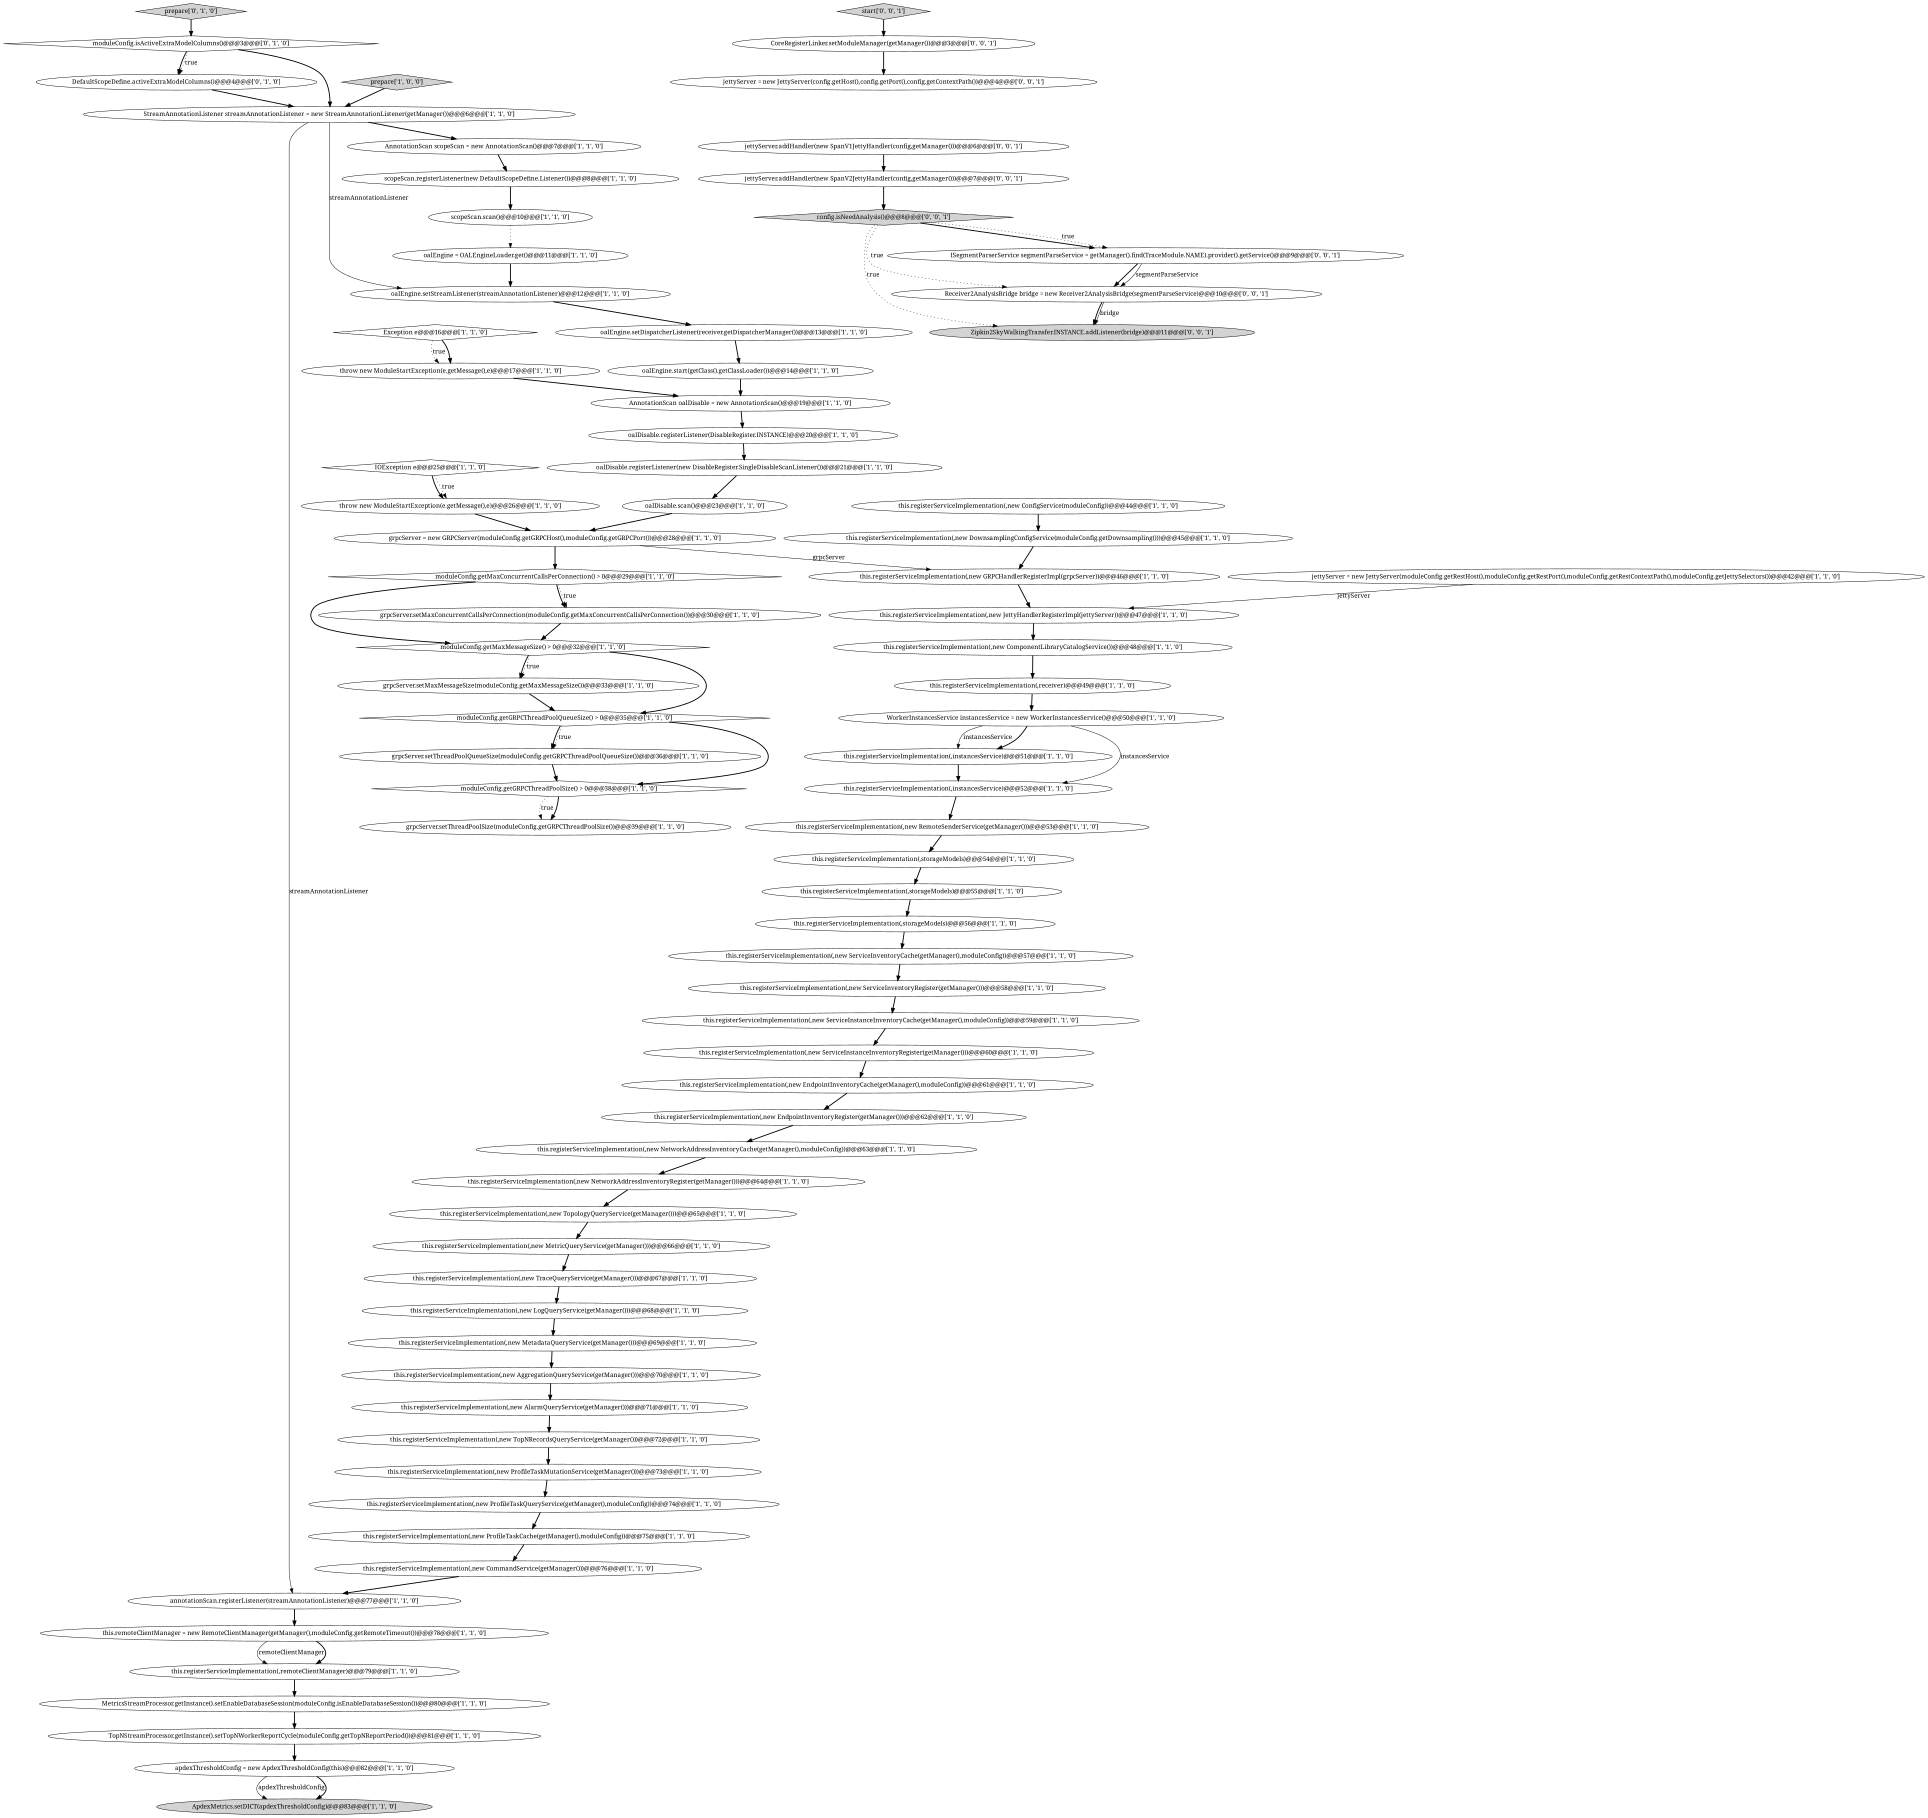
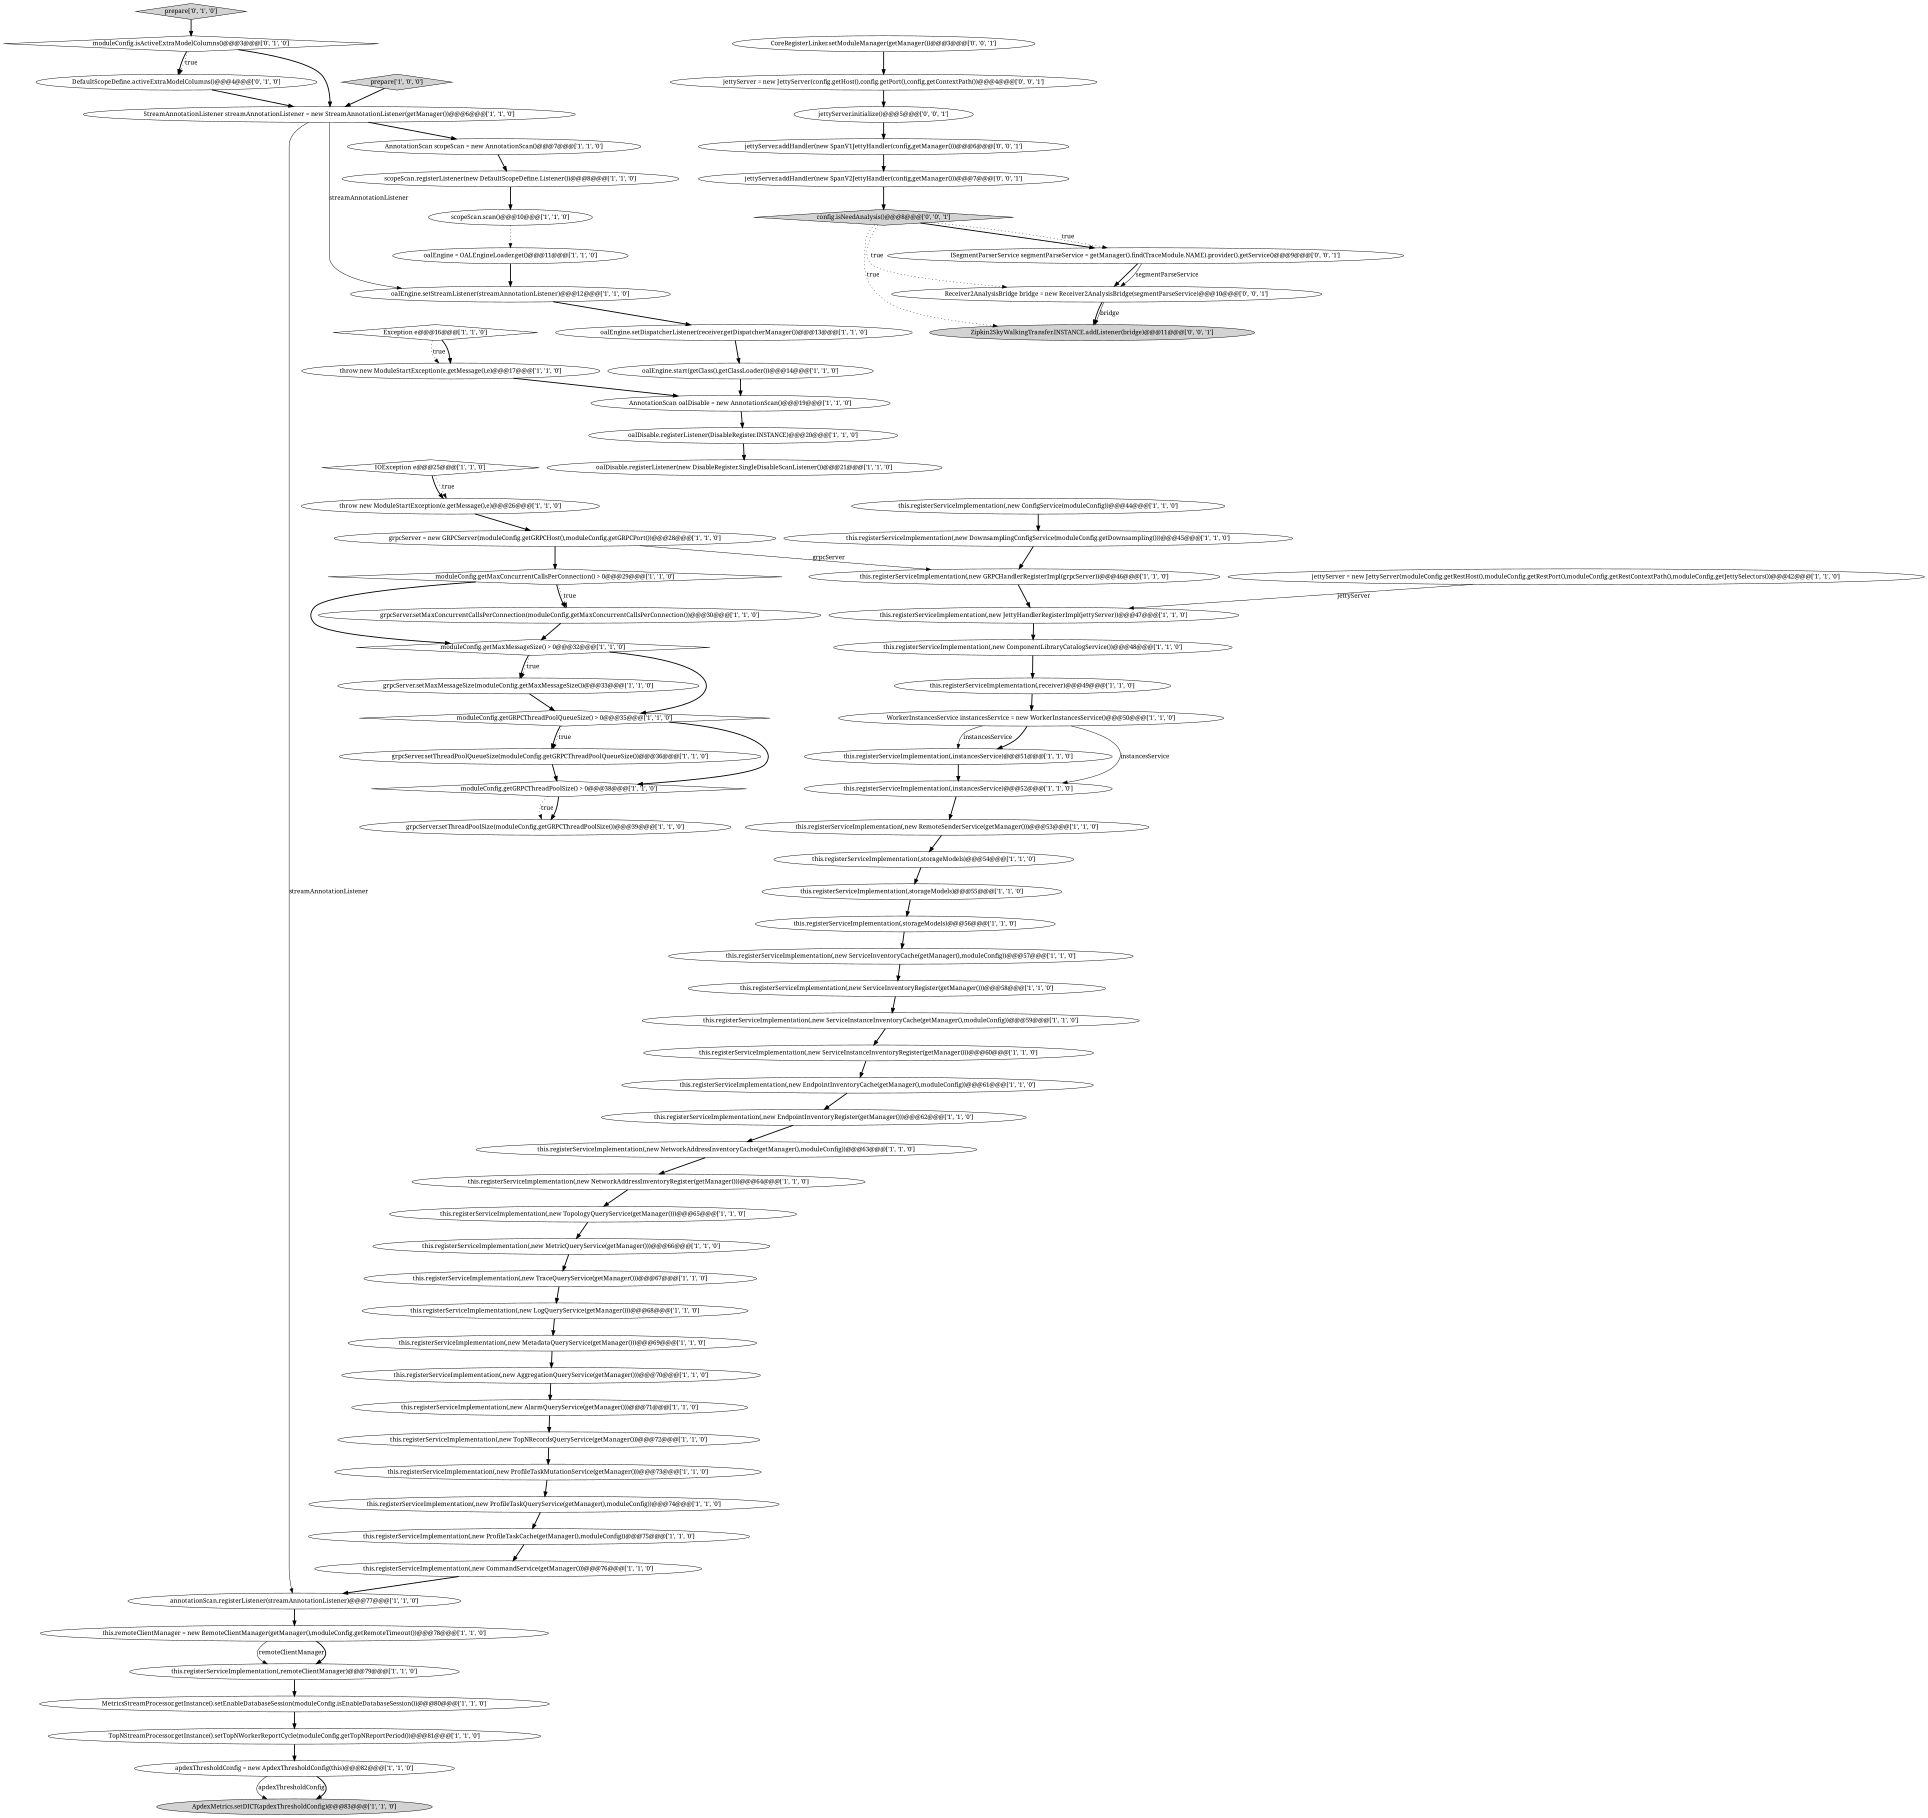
(884, 11) -> none
none -> (884, 114)
(705, 506) -> none
